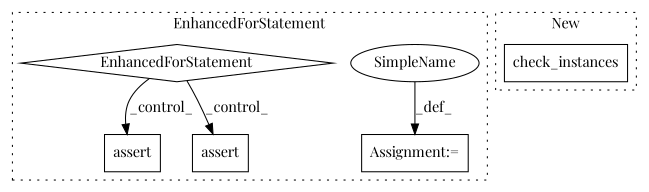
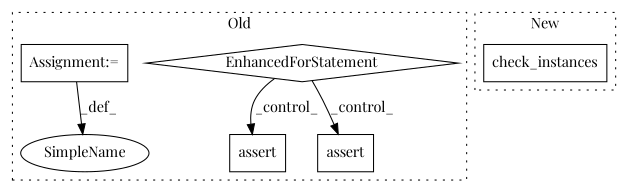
(250, 24) -> (240, 24)
(415, 103) -> (79, 103)
